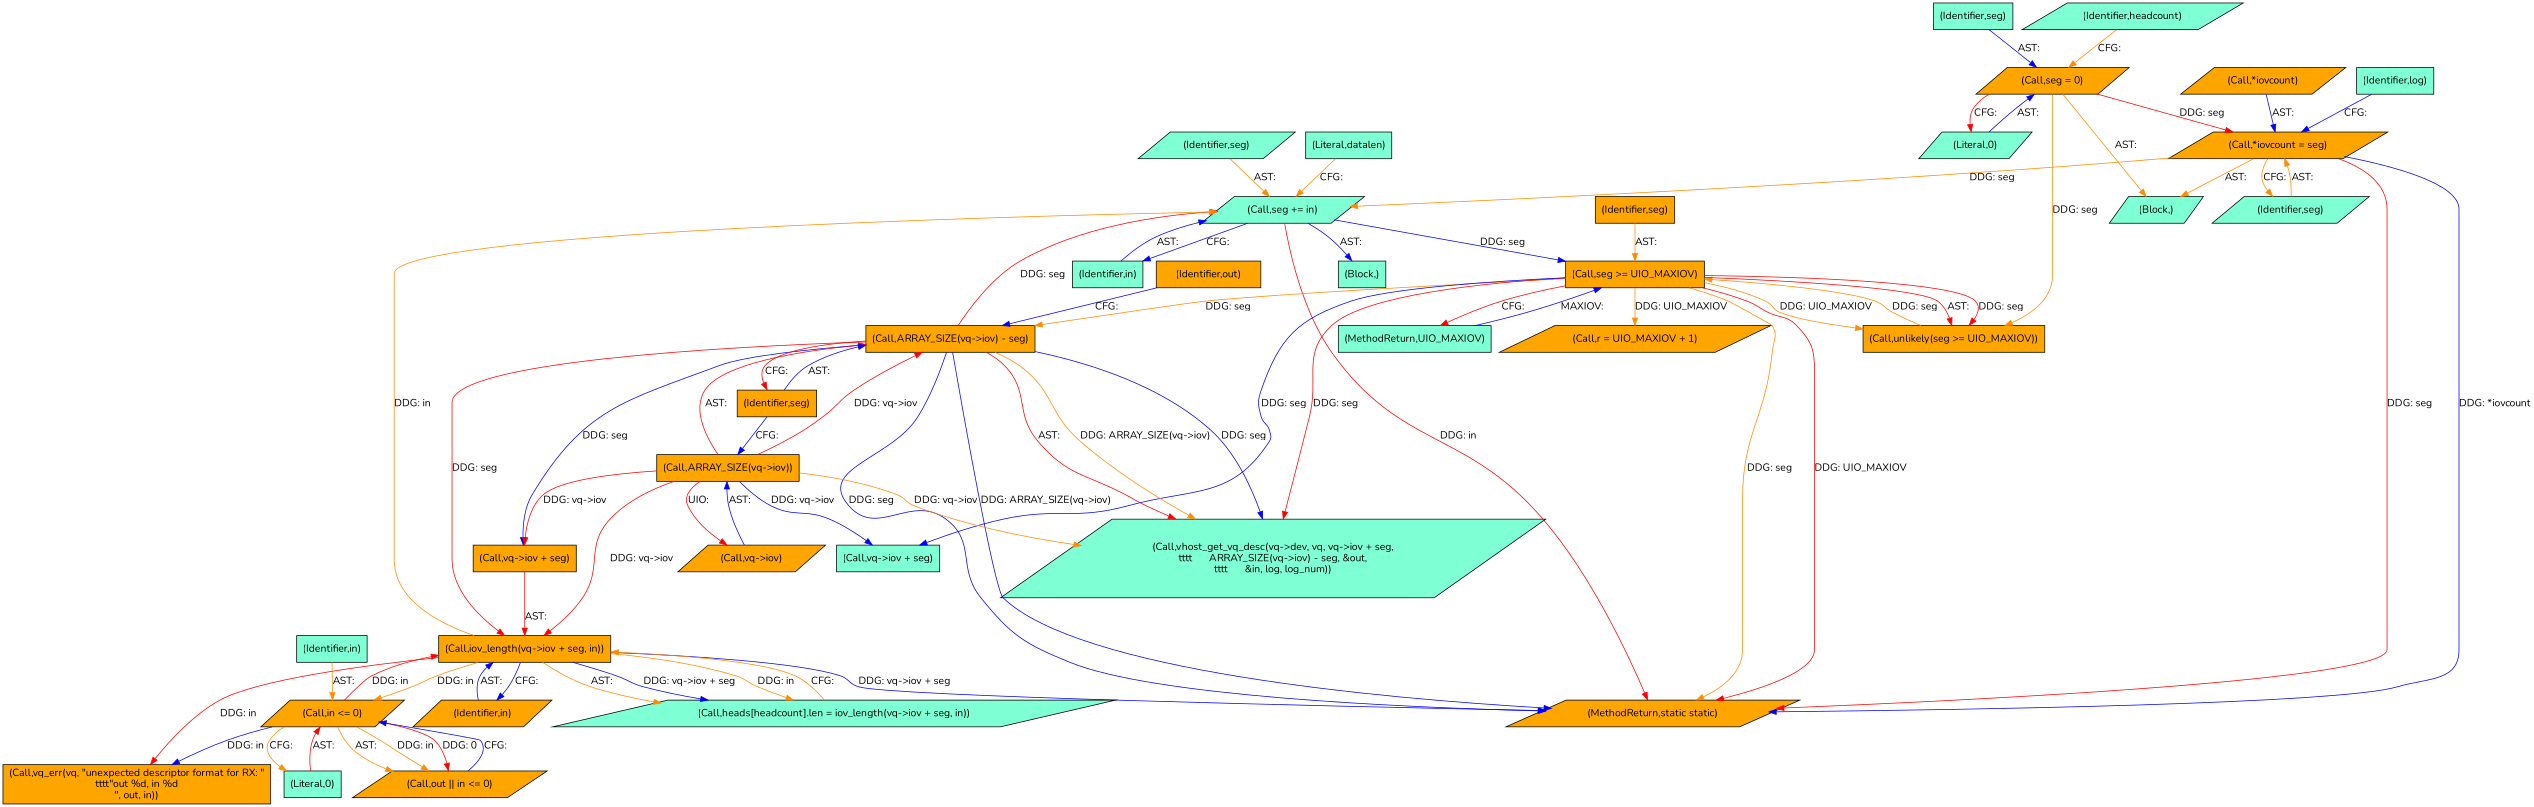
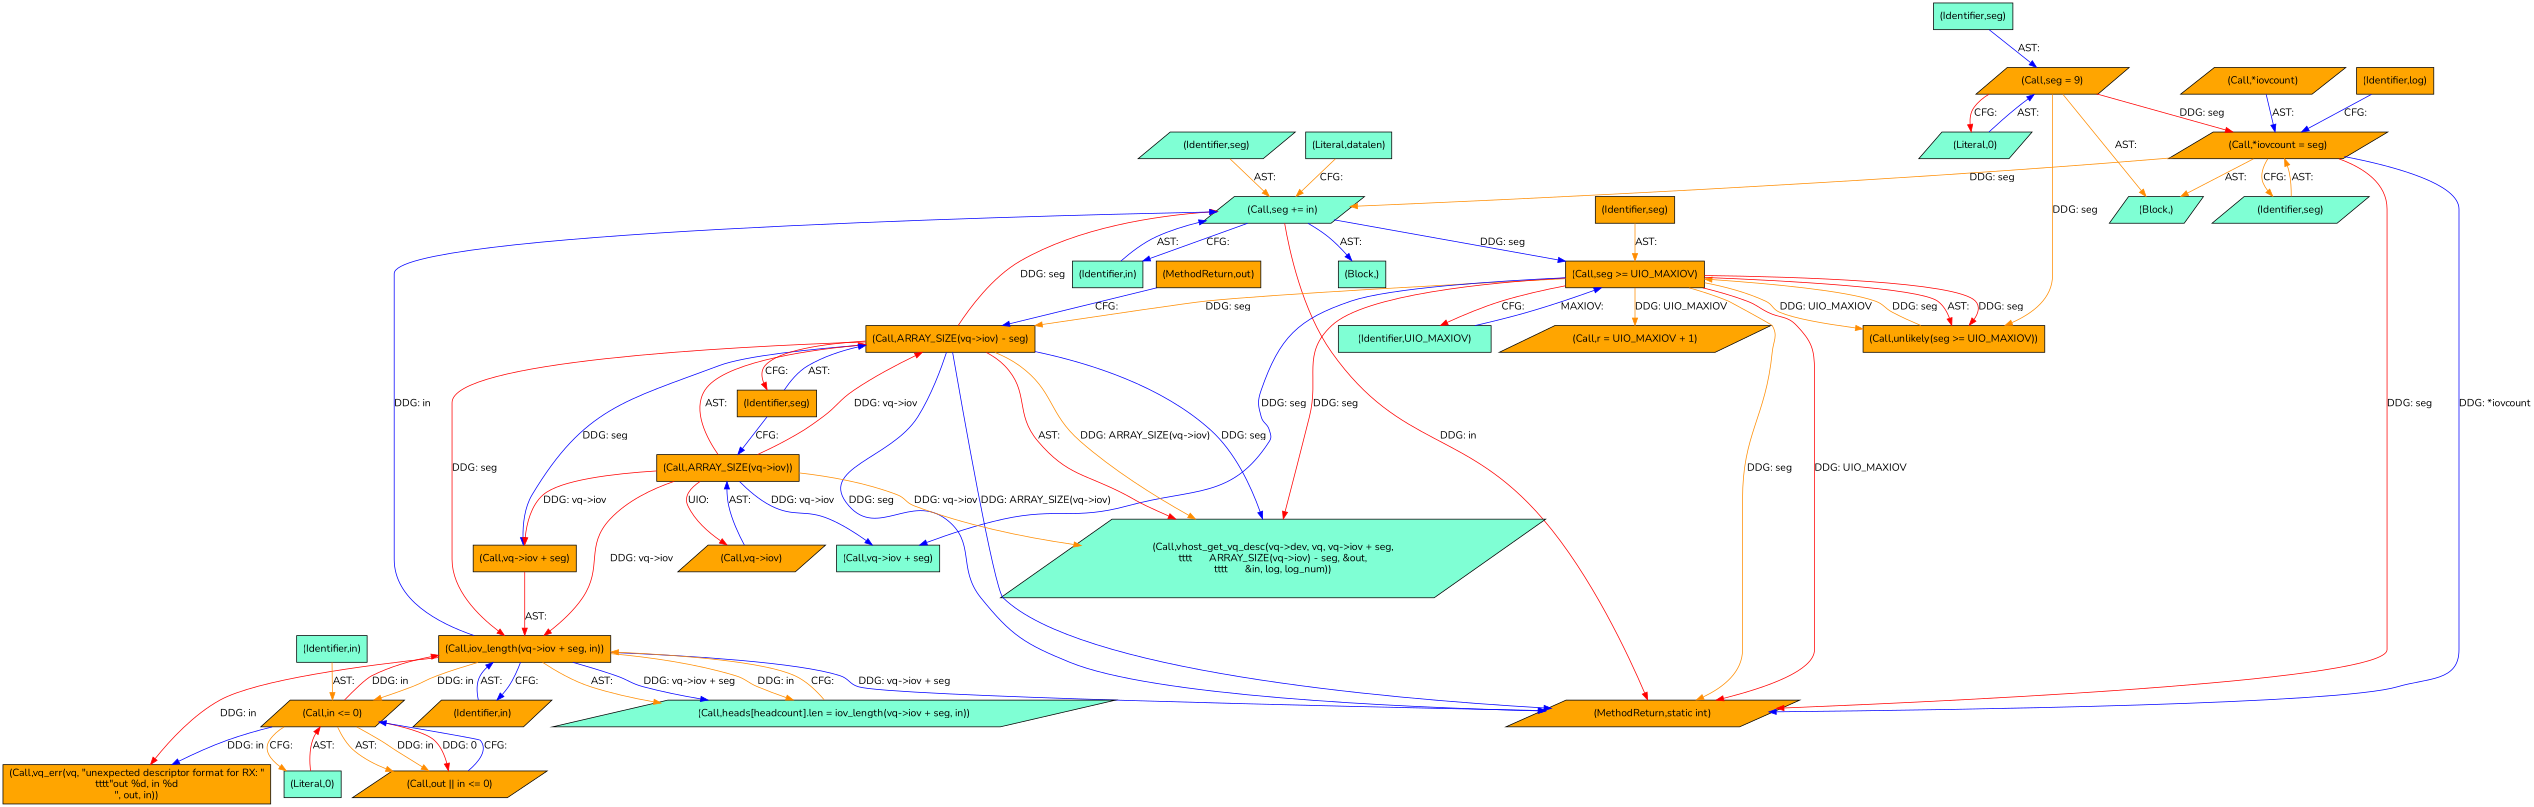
(2133, 16) -> none
(2053, 81) -> (2053, 81)
(2395, 81) -> (2395, 81)
(598, 237) -> (598, 237)
(1209, 274) -> (1209, 274)
(1415, 339) -> (1415, 339)
(1653, 713) -> (1653, 713)
